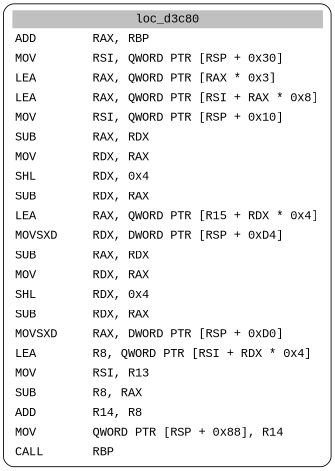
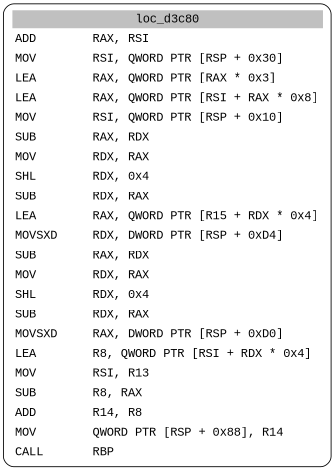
(82, 38) -> (82, 38)
